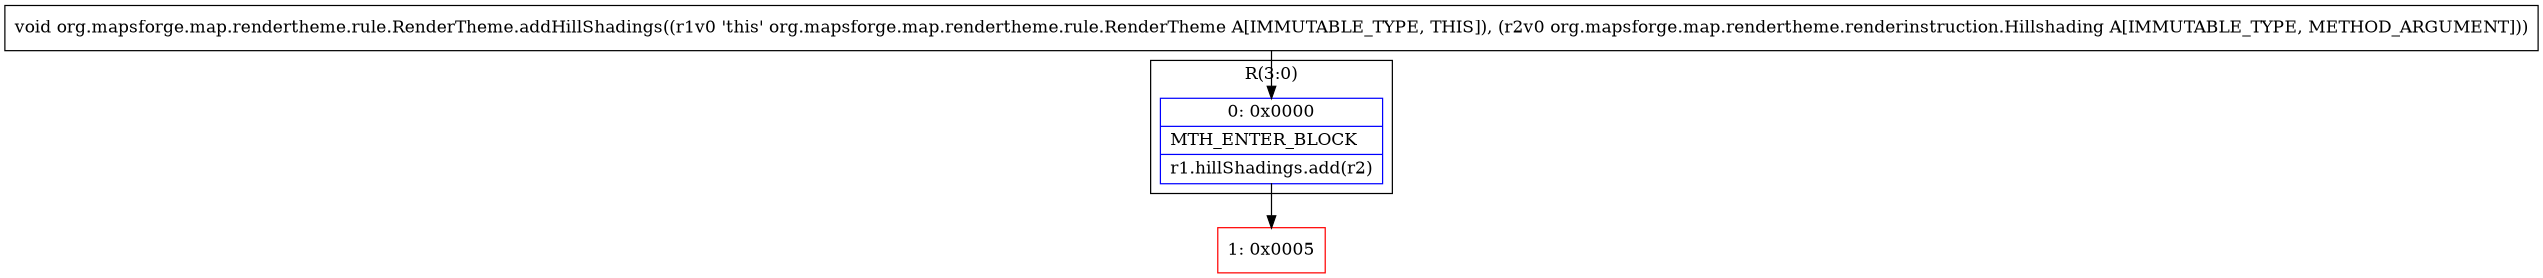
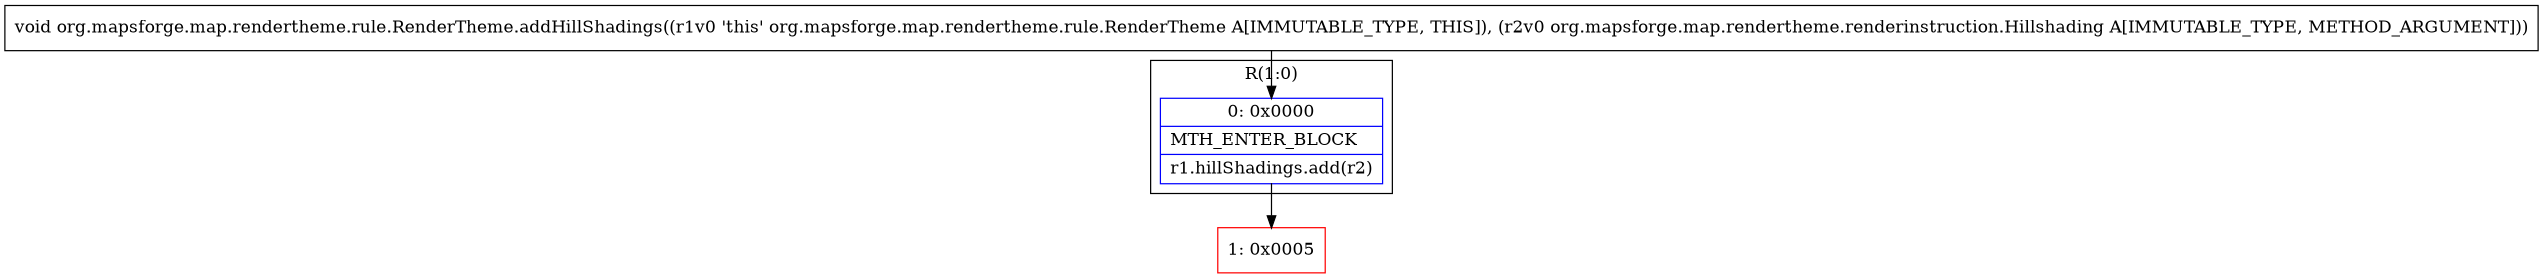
(1271, 74) -> (1271, 74)
